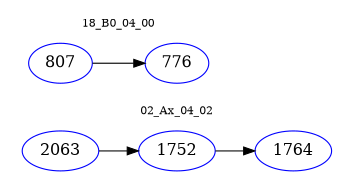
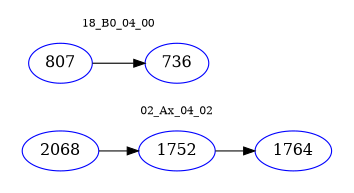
(177, 63) -> (177, 63)
(60, 151) -> (60, 151)
